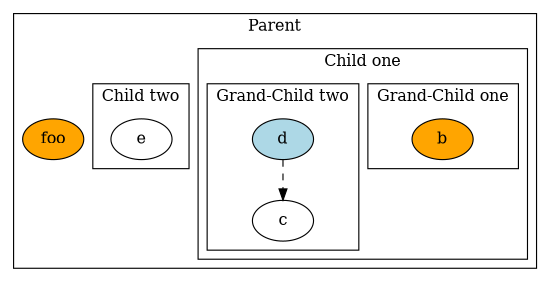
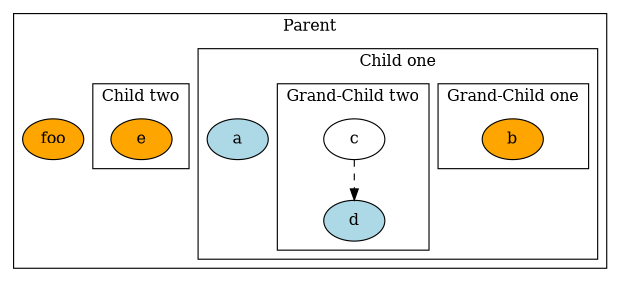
(141, 139) -> (141, 139)
none -> (238, 139)
(283, 174) -> (354, 174)
